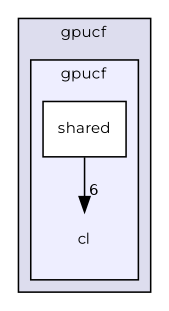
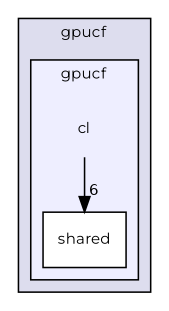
(85, 177) -> (85, 177)
